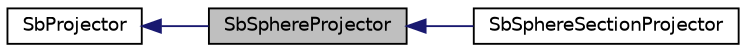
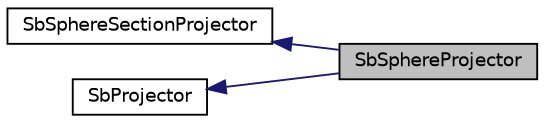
(450, 26) -> (315, 47)
